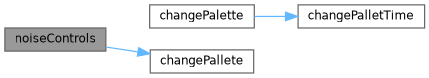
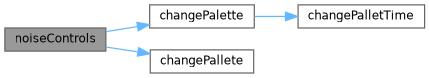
none -> (122, 29)
